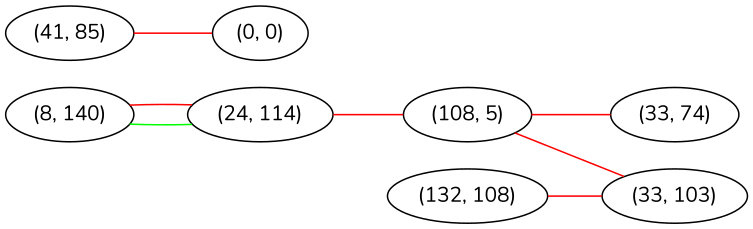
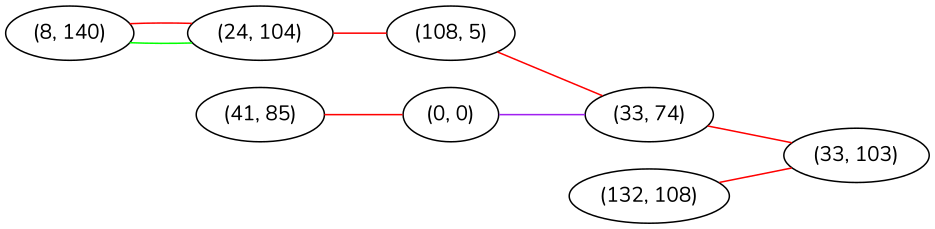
(260, 115) -> (260, 33)
none -> (542, 115)
(569, 155) -> (750, 134)
